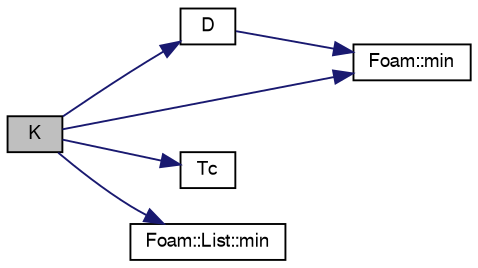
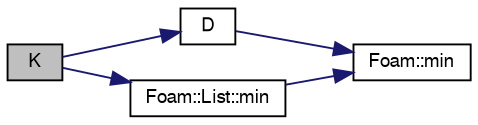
(198, 103) -> (310, 80)
(208, 170) -> none
